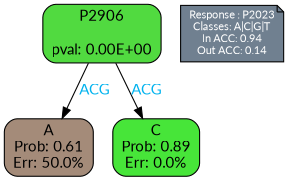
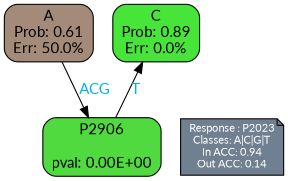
(78, 86) -> (73, 85)
(147, 91) -> (136, 90)
